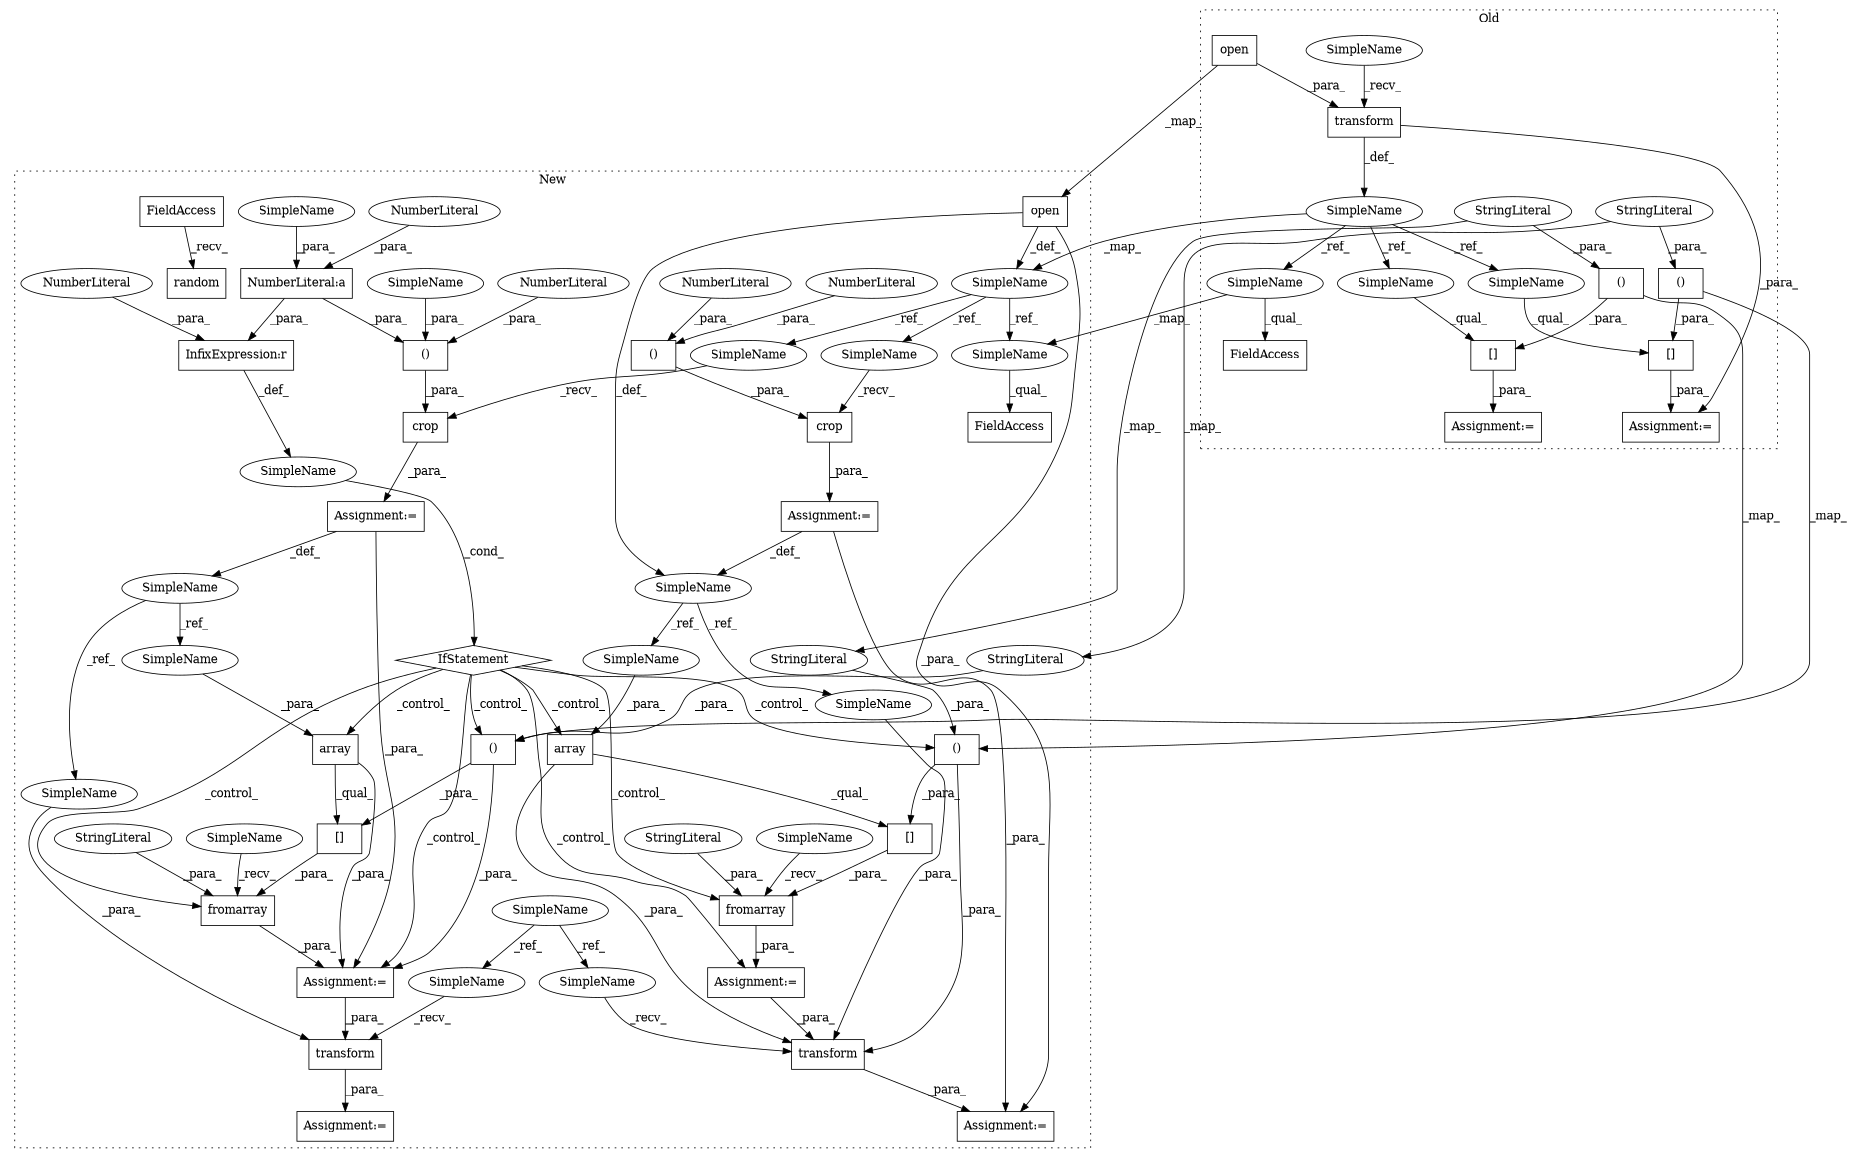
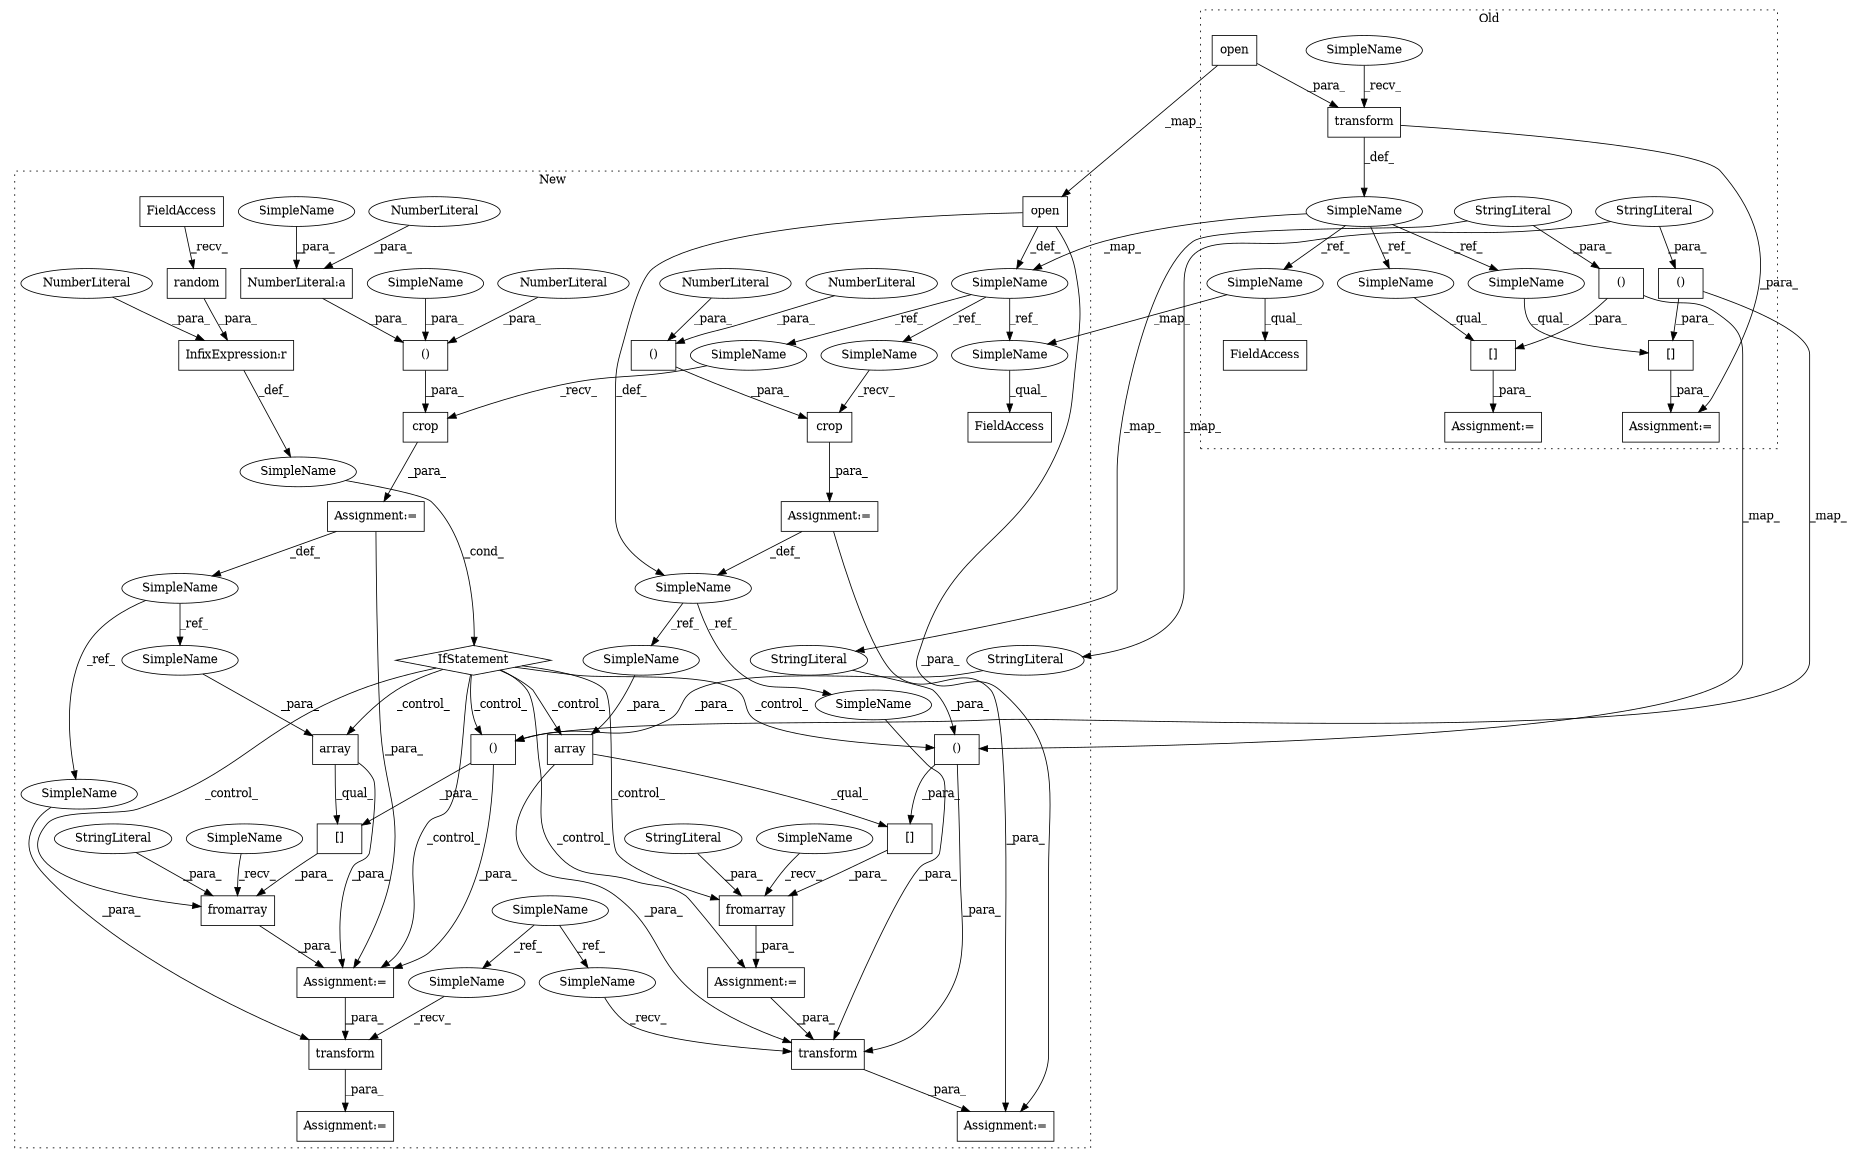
(269, 316) -> (213, 316)
